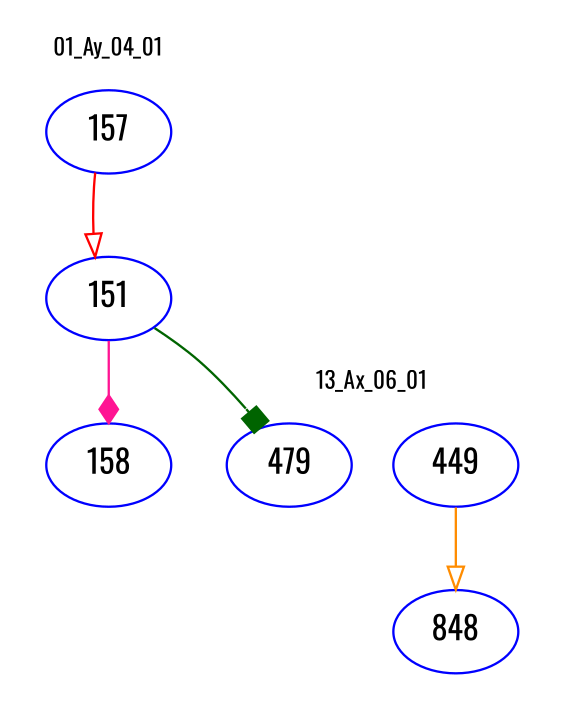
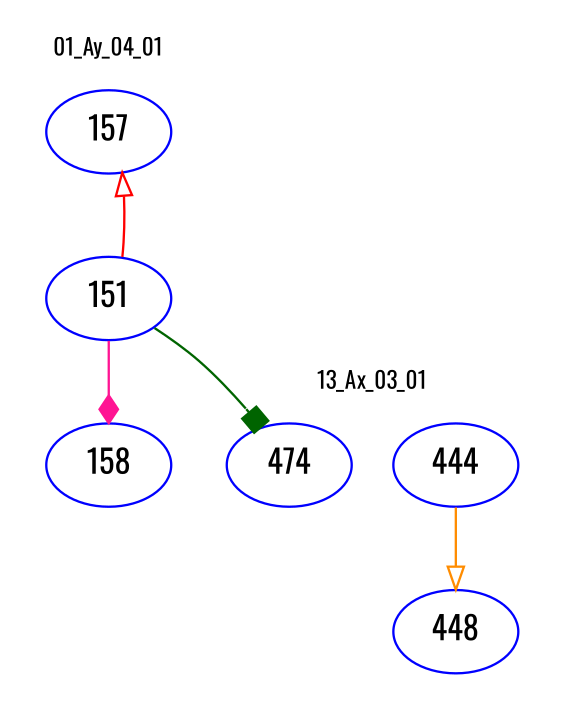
(93, 203) -> (124, 227)
(373, 383) -> (373, 383)
(289, 465) -> (289, 465)
(456, 465) -> (456, 465)
(456, 632) -> (456, 632)
